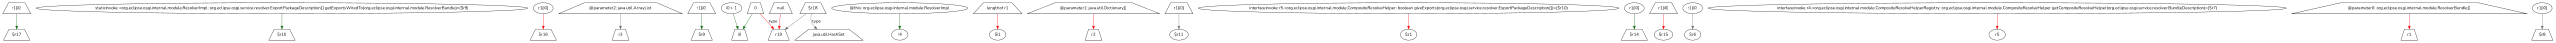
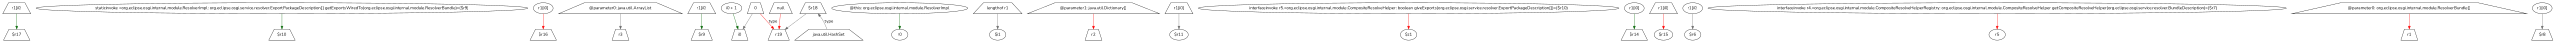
(620, 8) -> (620, 8)
(748, 20) -> (748, 20)
(998, 20) -> (998, 20)
(811, 21) -> (824, 22)
(900, 35) -> (900, 35)
